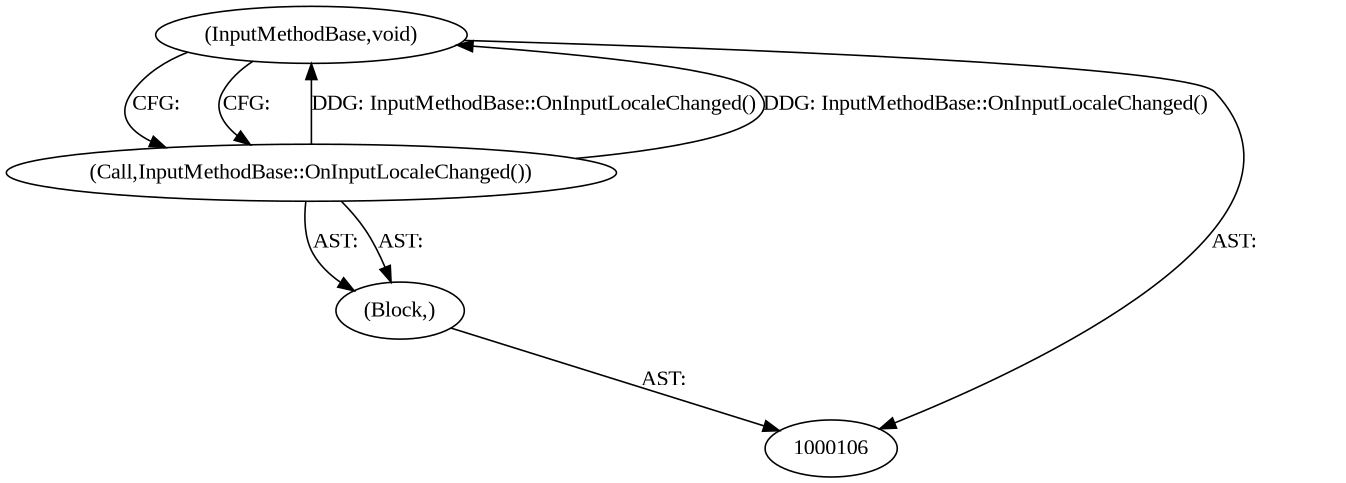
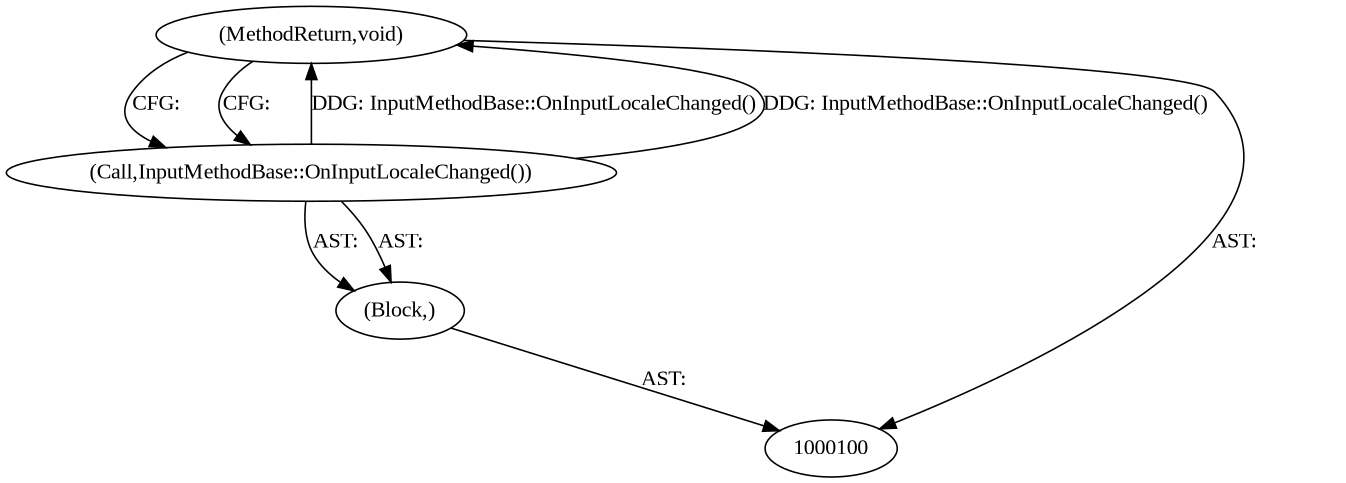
(311, 35) -> (311, 35)
(831, 448) -> (831, 448)
